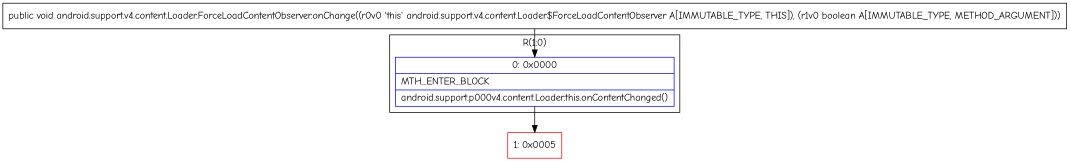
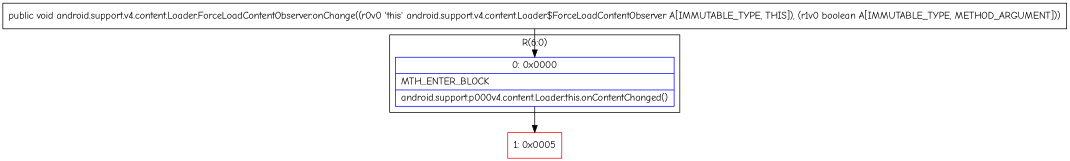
(535, 43) -> (535, 43)
